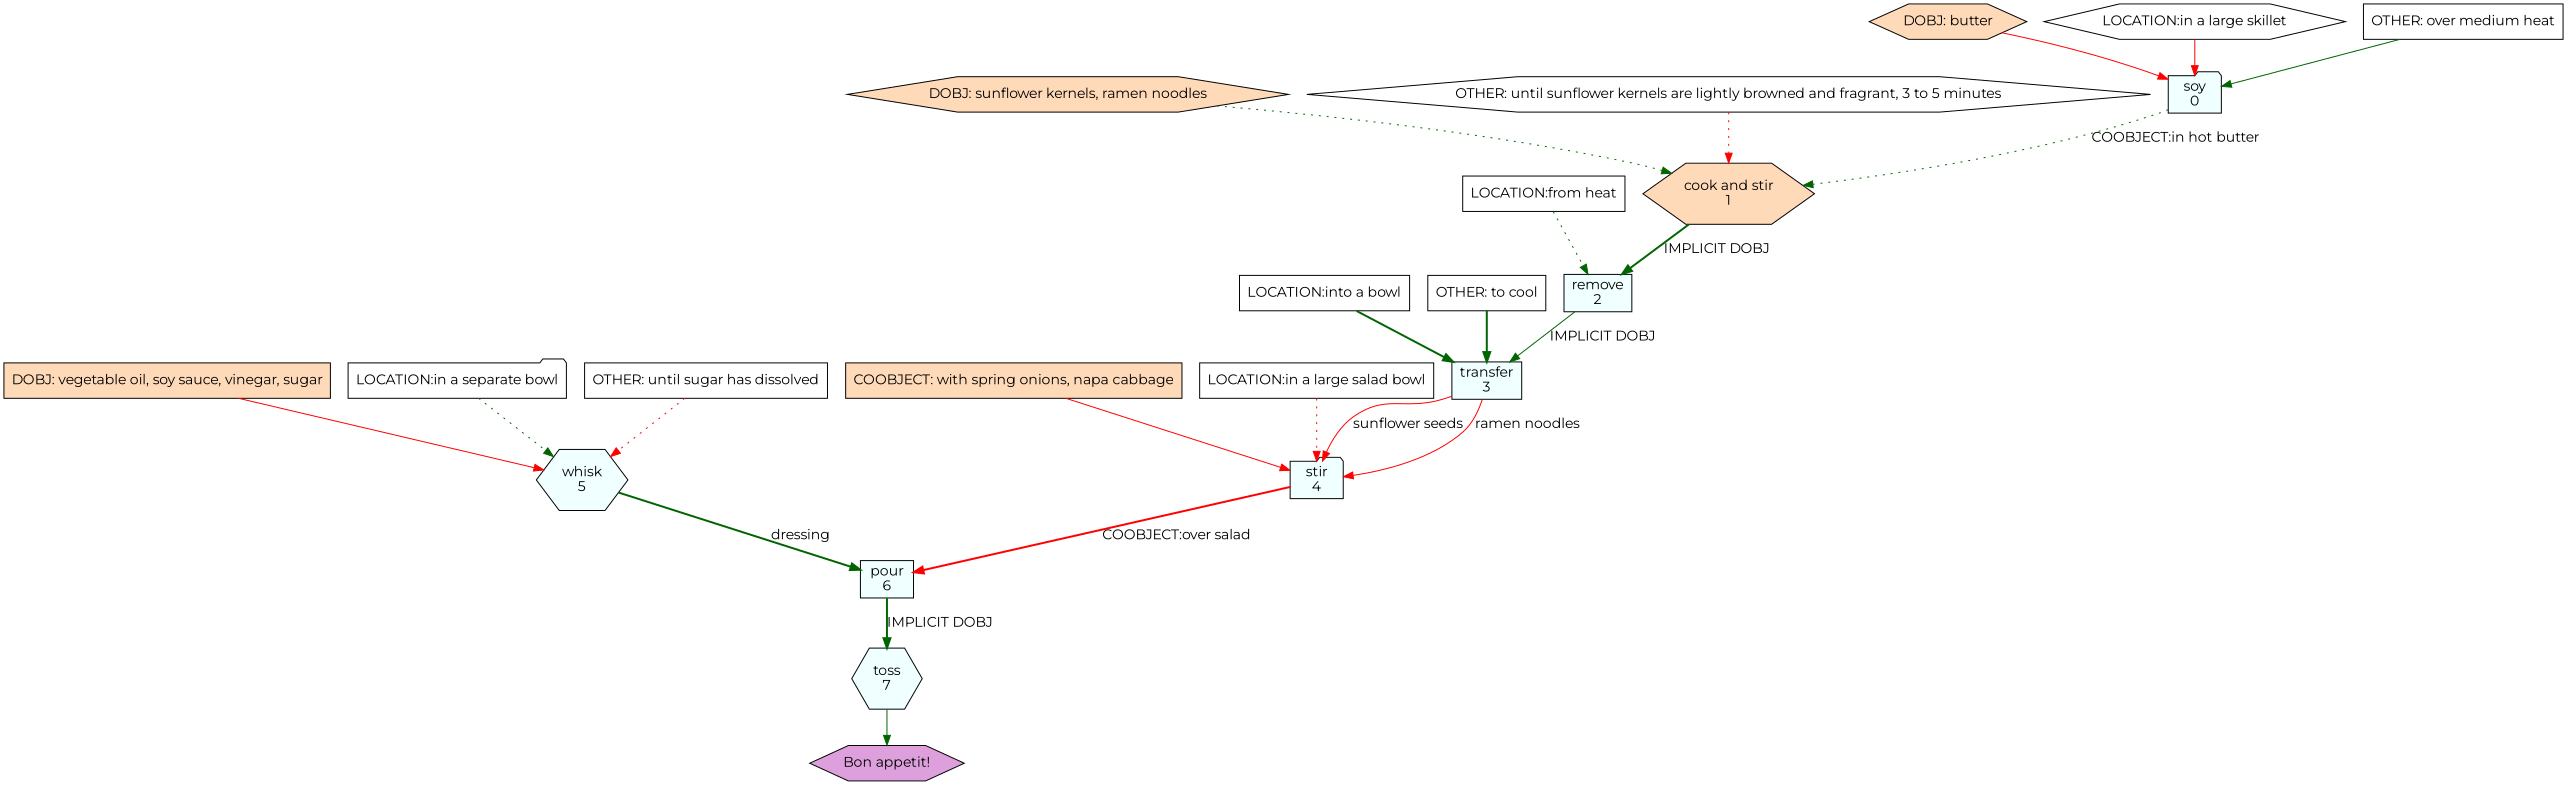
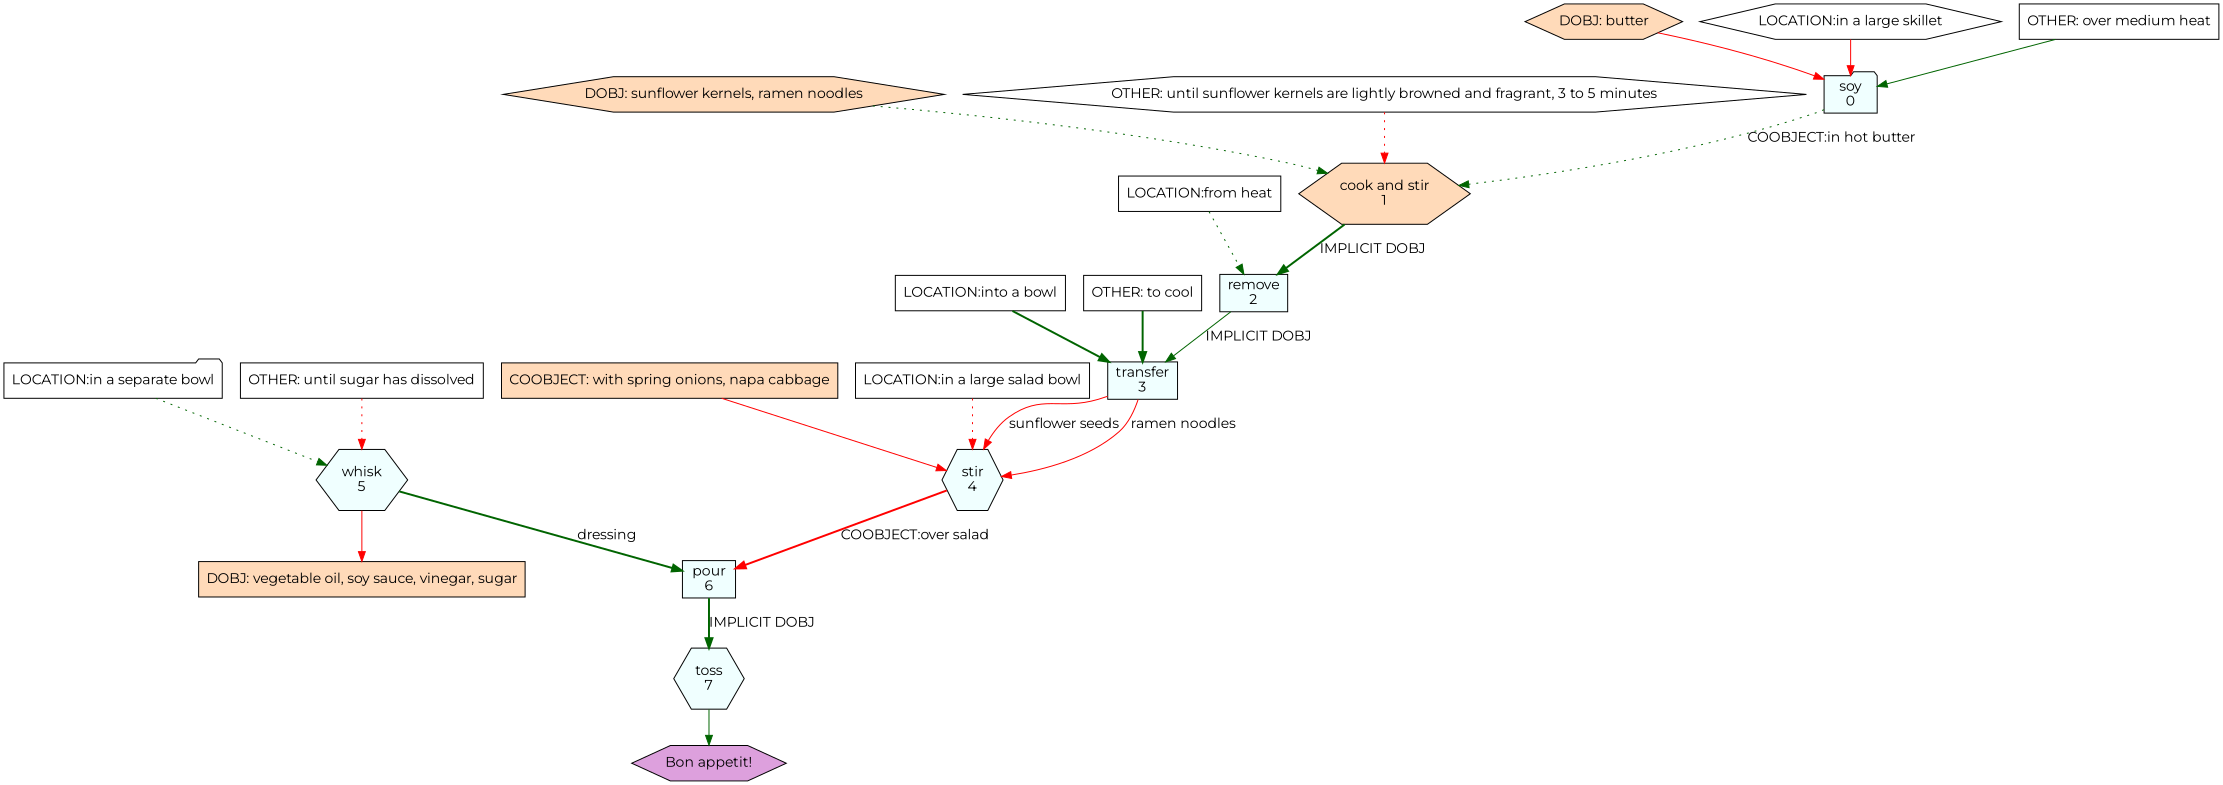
(386, 433) -> (362, 531)
(1317, 480) -> (973, 480)
